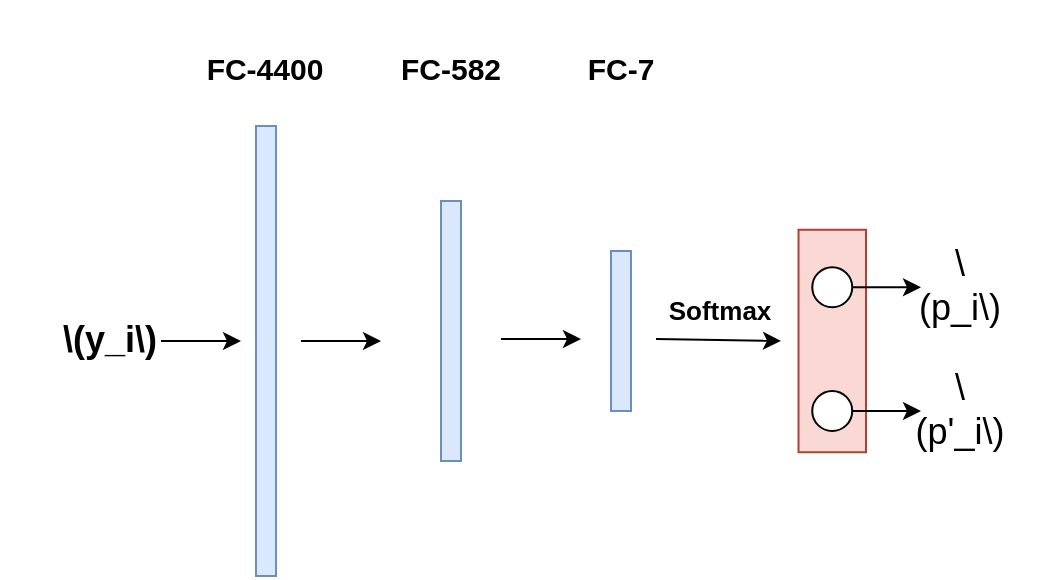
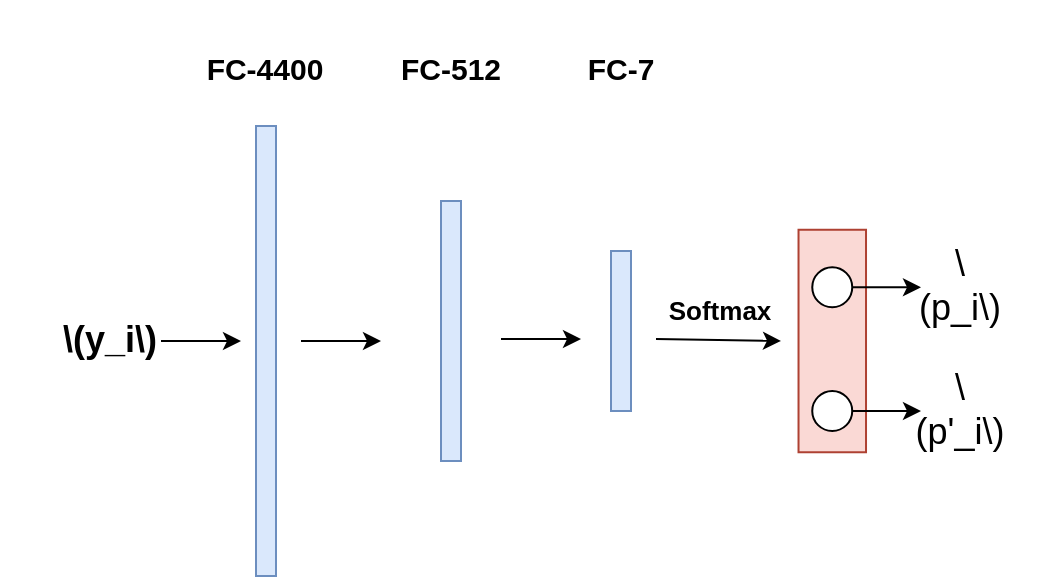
(452, 69) -> (452, 69)
